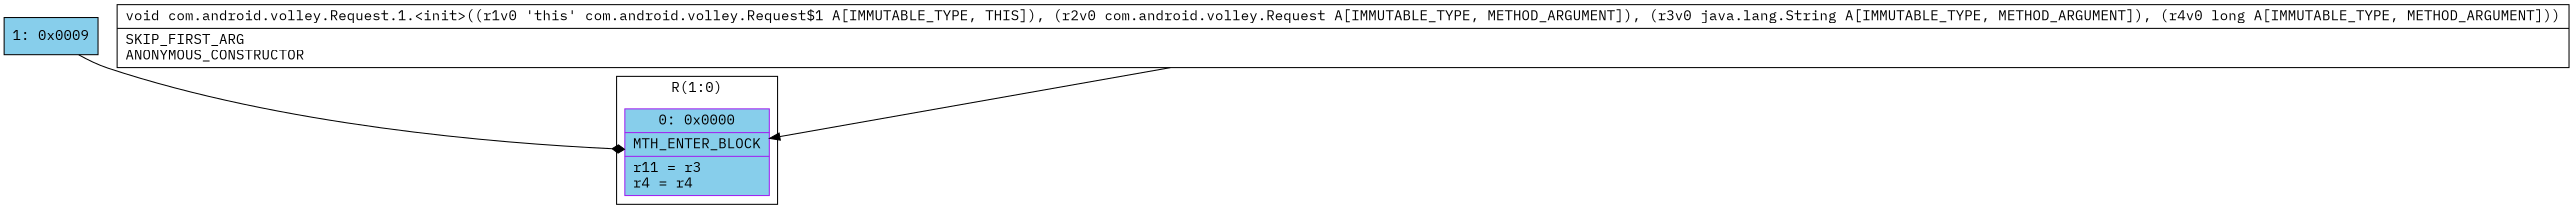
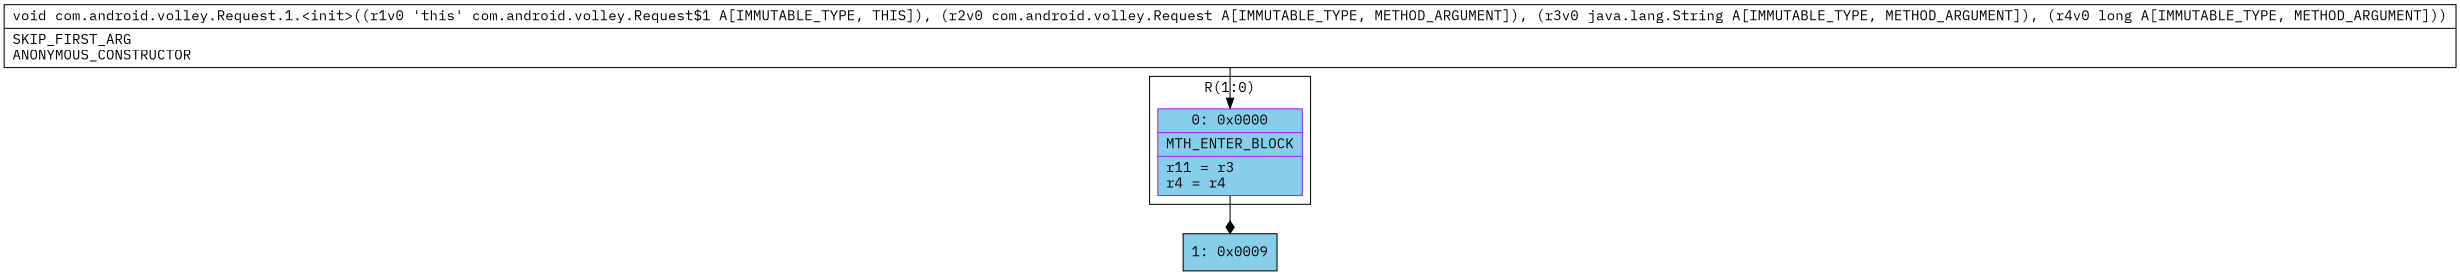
(341, 122) -> (1230, 211)
